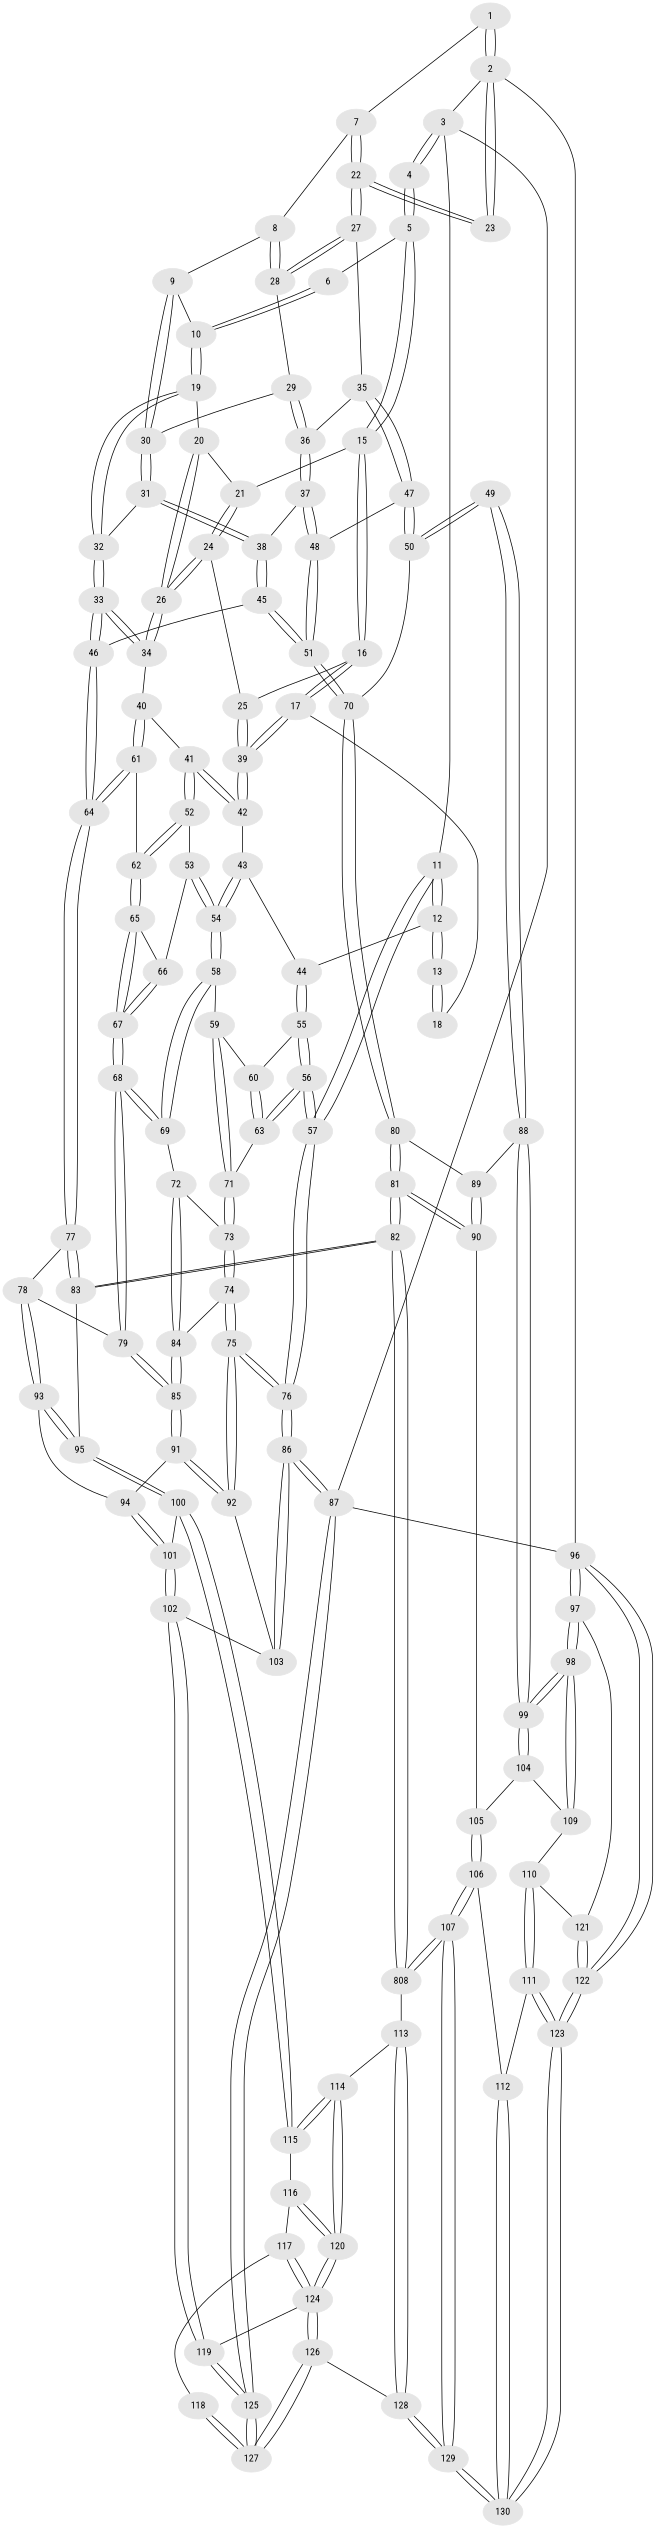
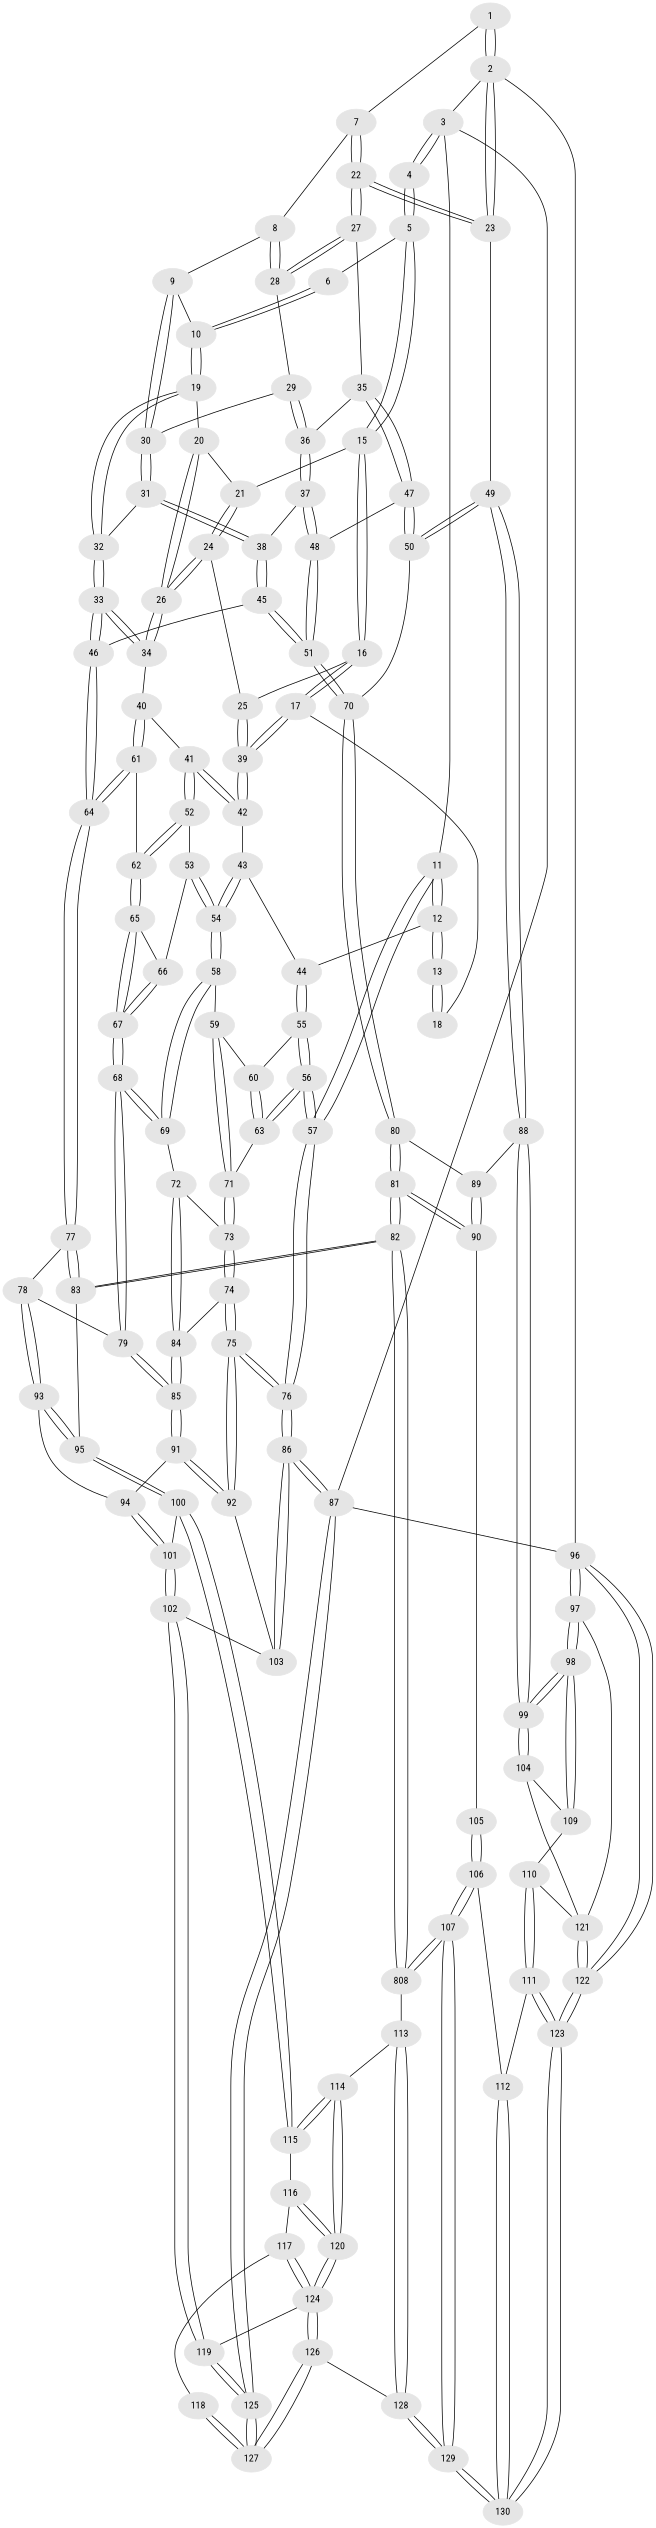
none -> (490, 361)
(500, 1795) -> (547, 1843)
